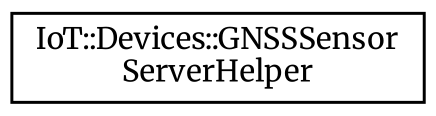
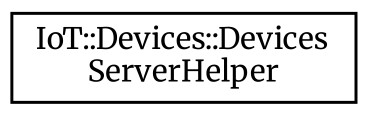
(218, 58) -> (184, 58)
